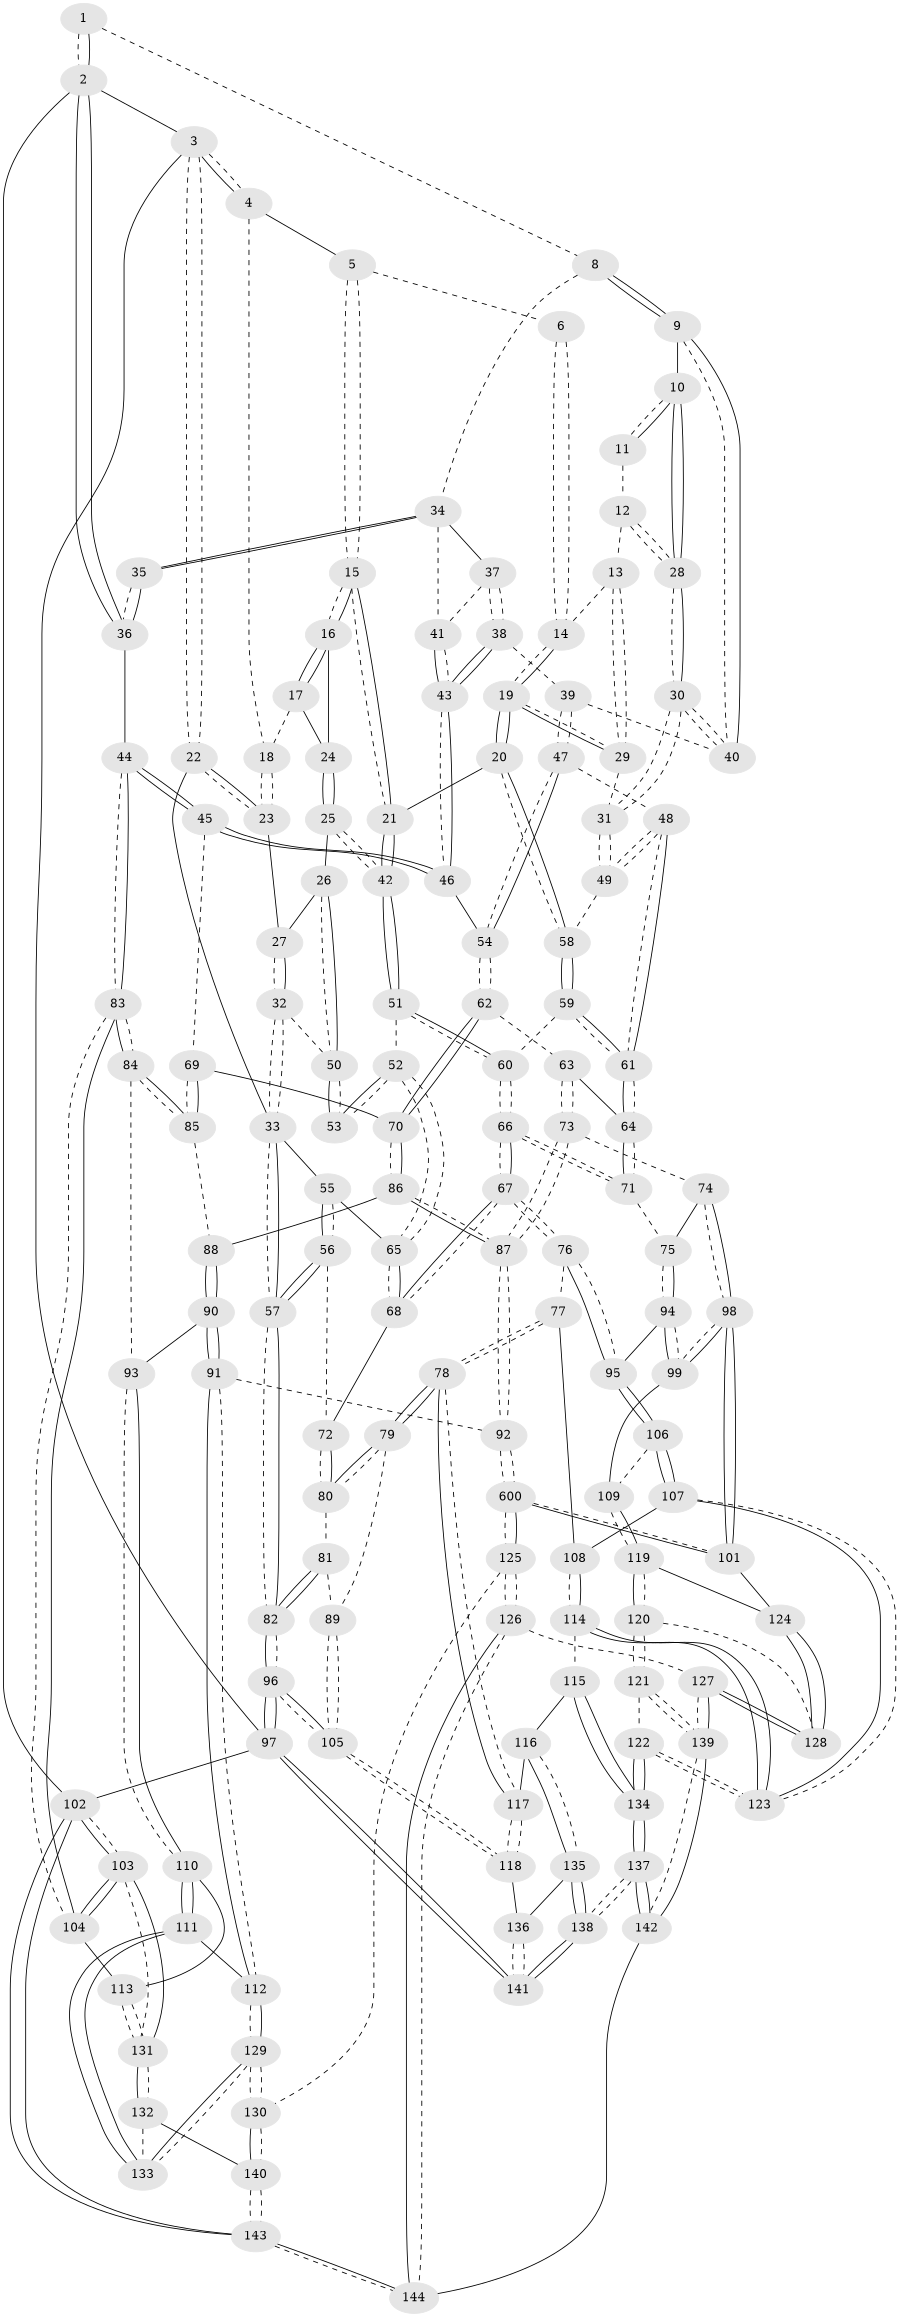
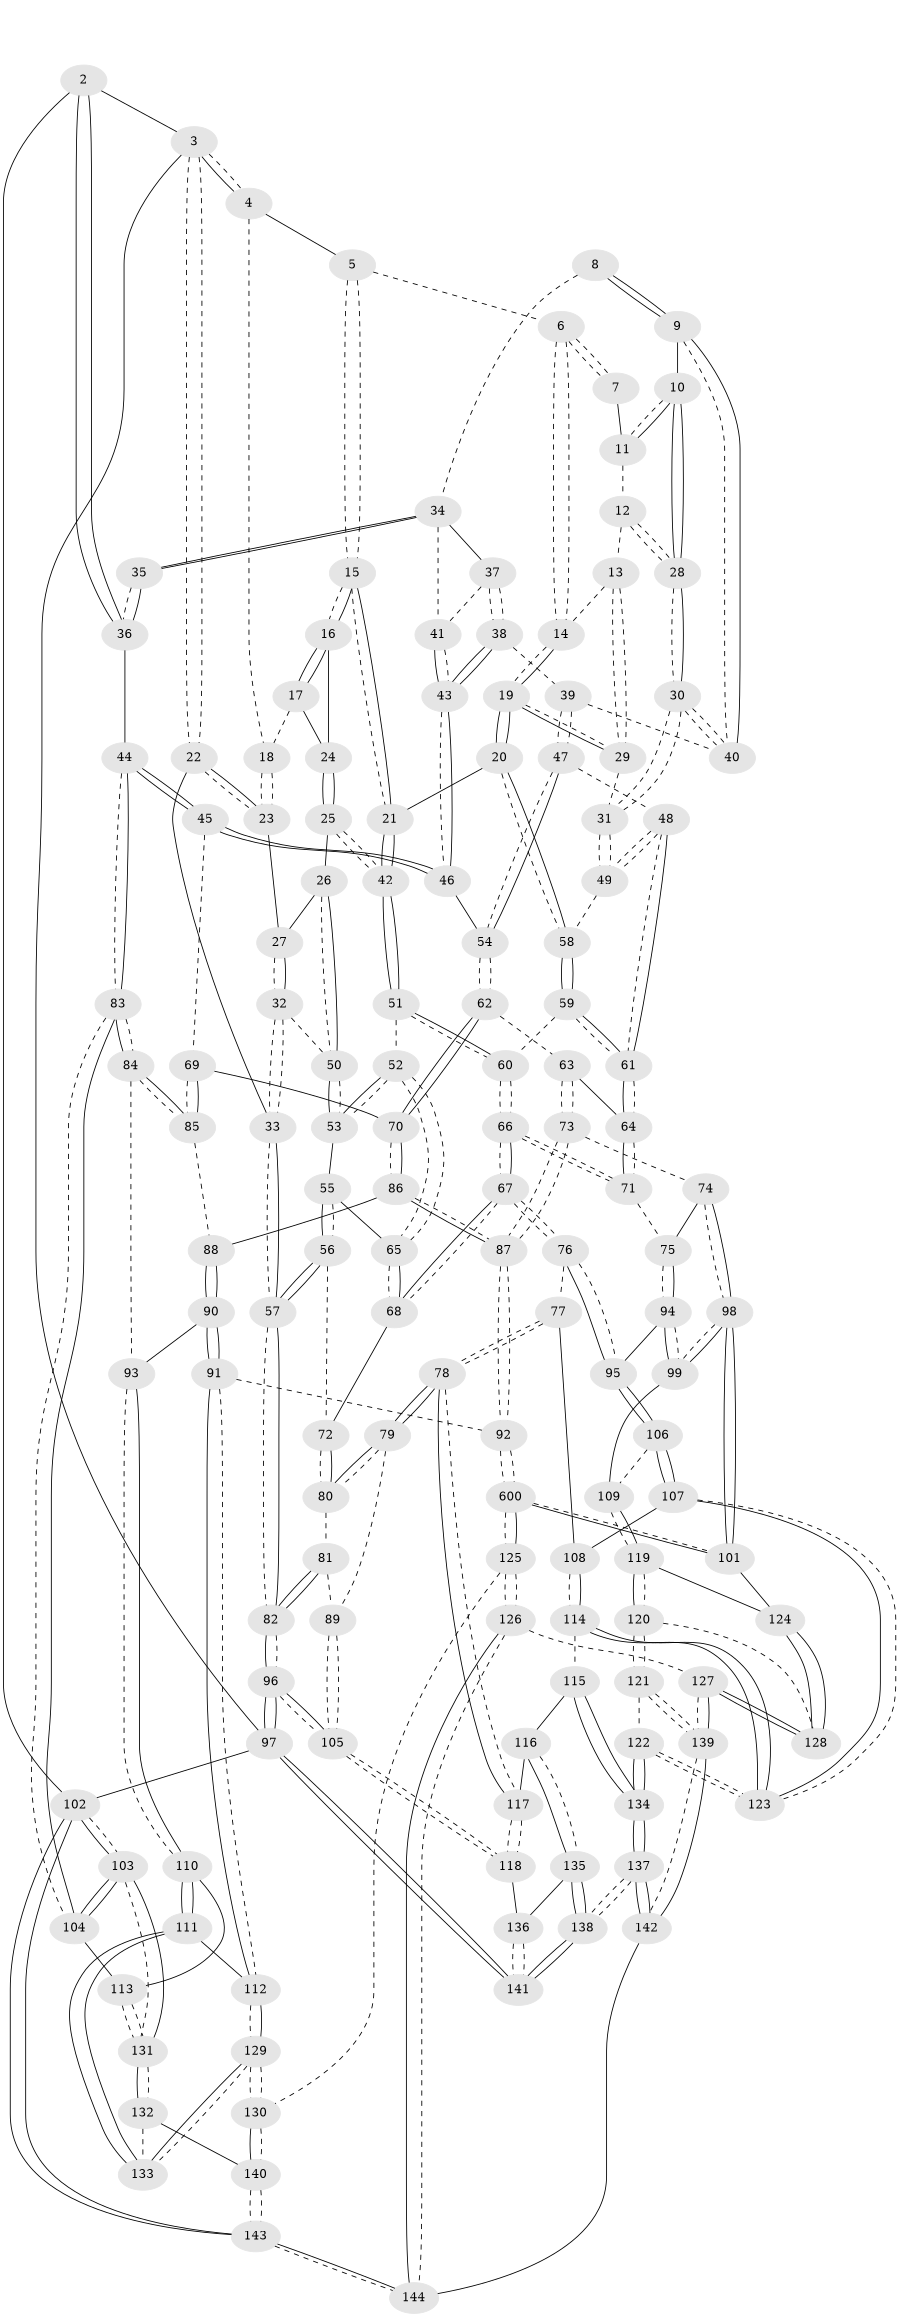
(84, 19) -> none
none -> (616, 388)
(300, 1158) -> (331, 1159)
